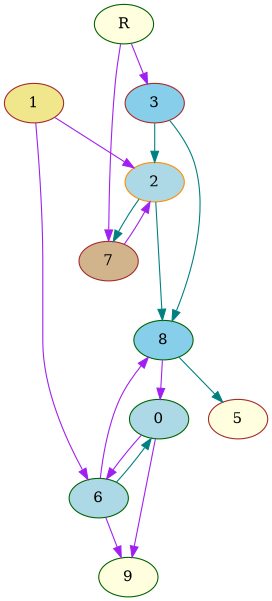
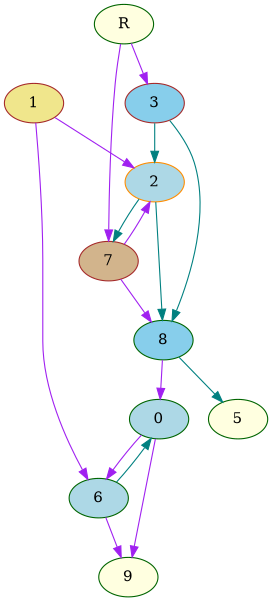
(112, 419) -> (133, 296)
(238, 419) -> (238, 419)
